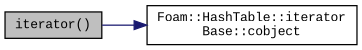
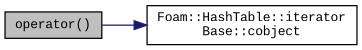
(53, 25) -> (53, 25)
